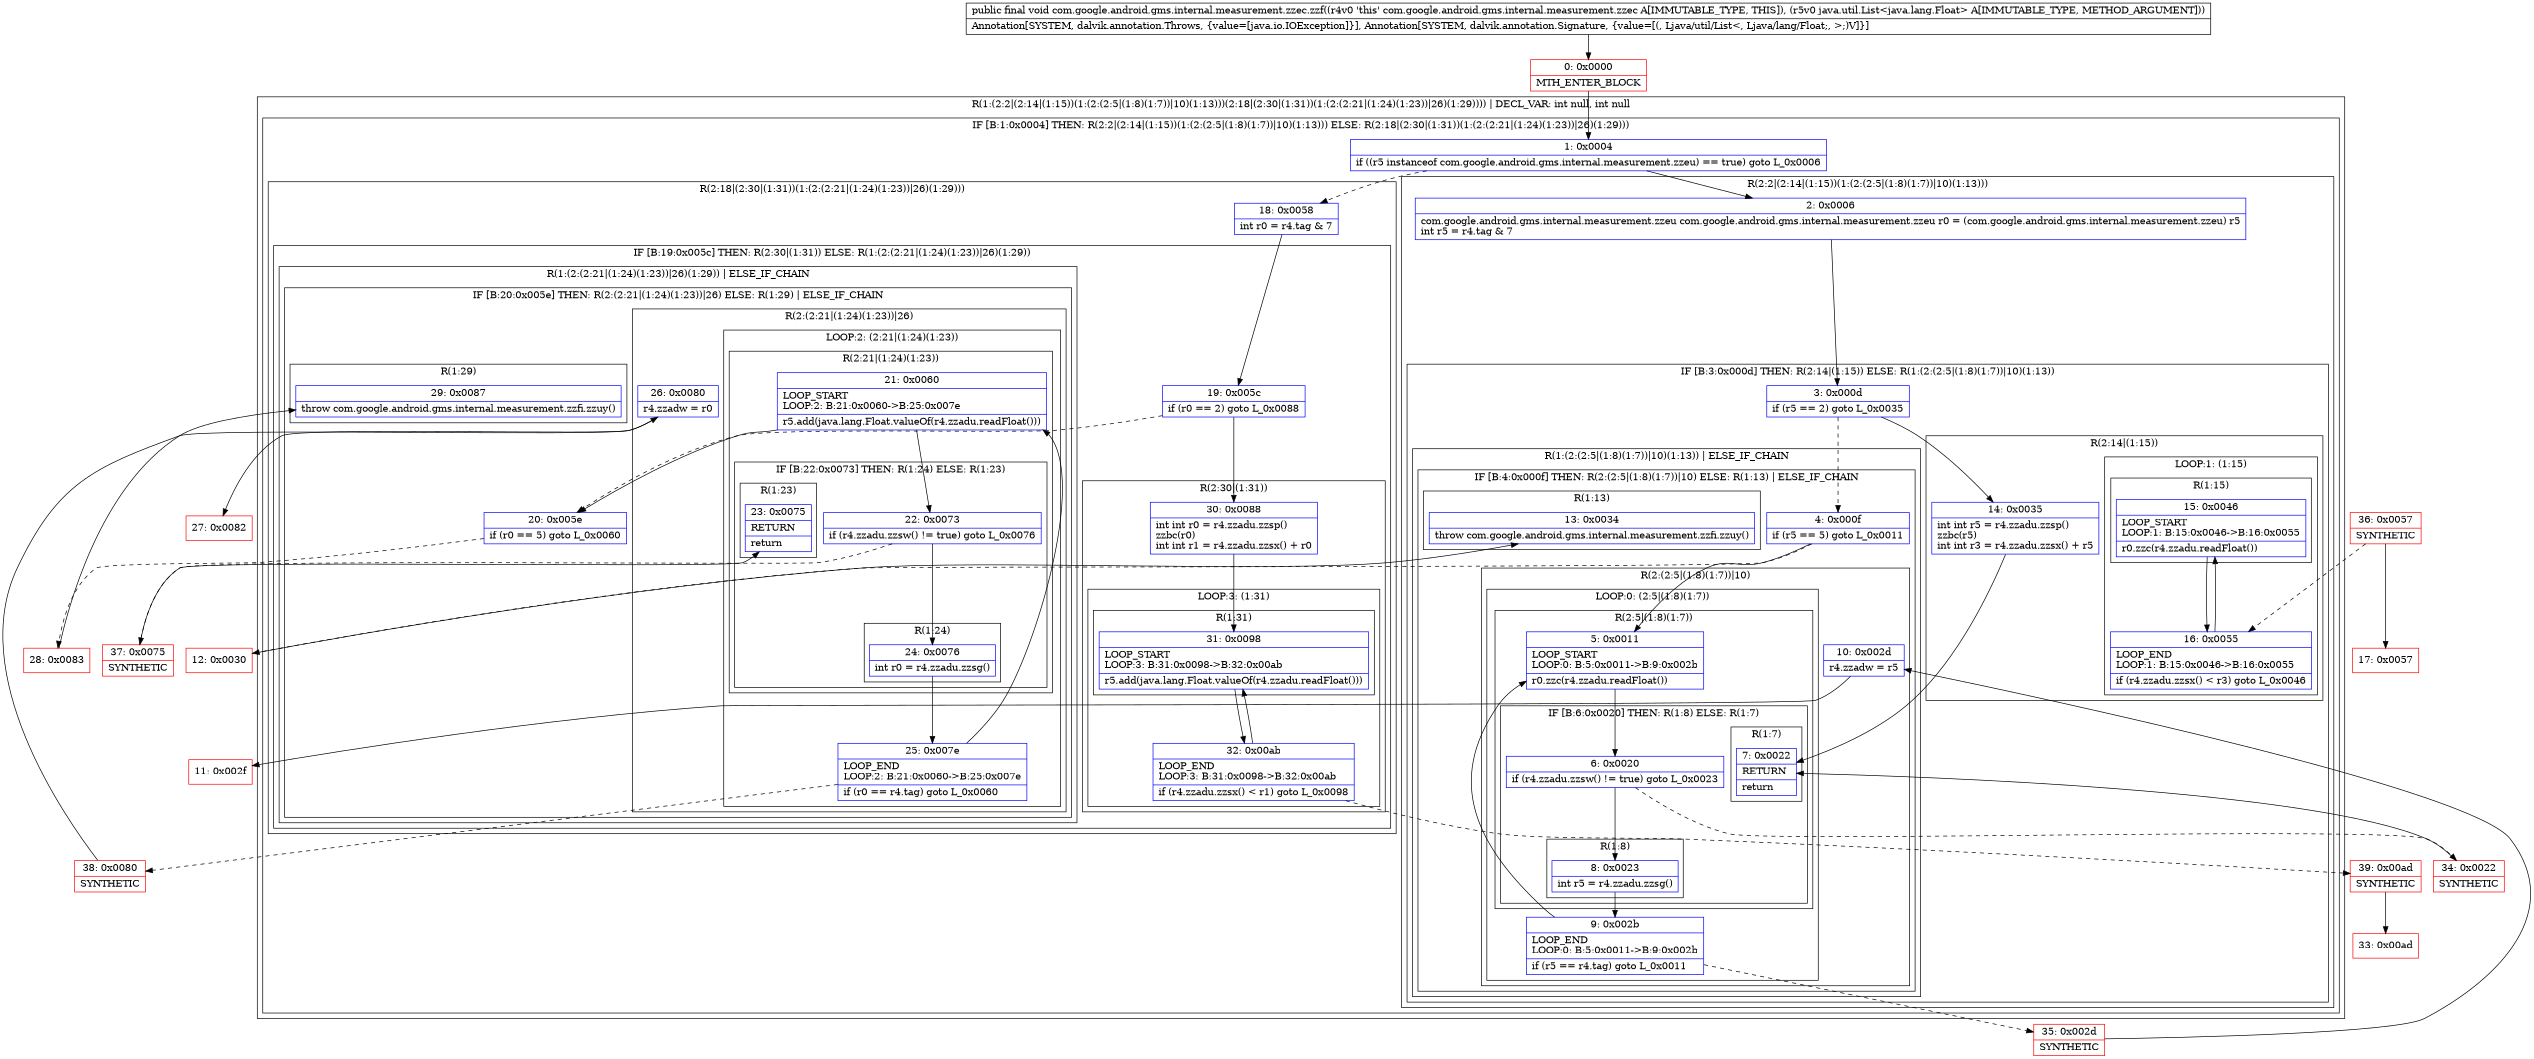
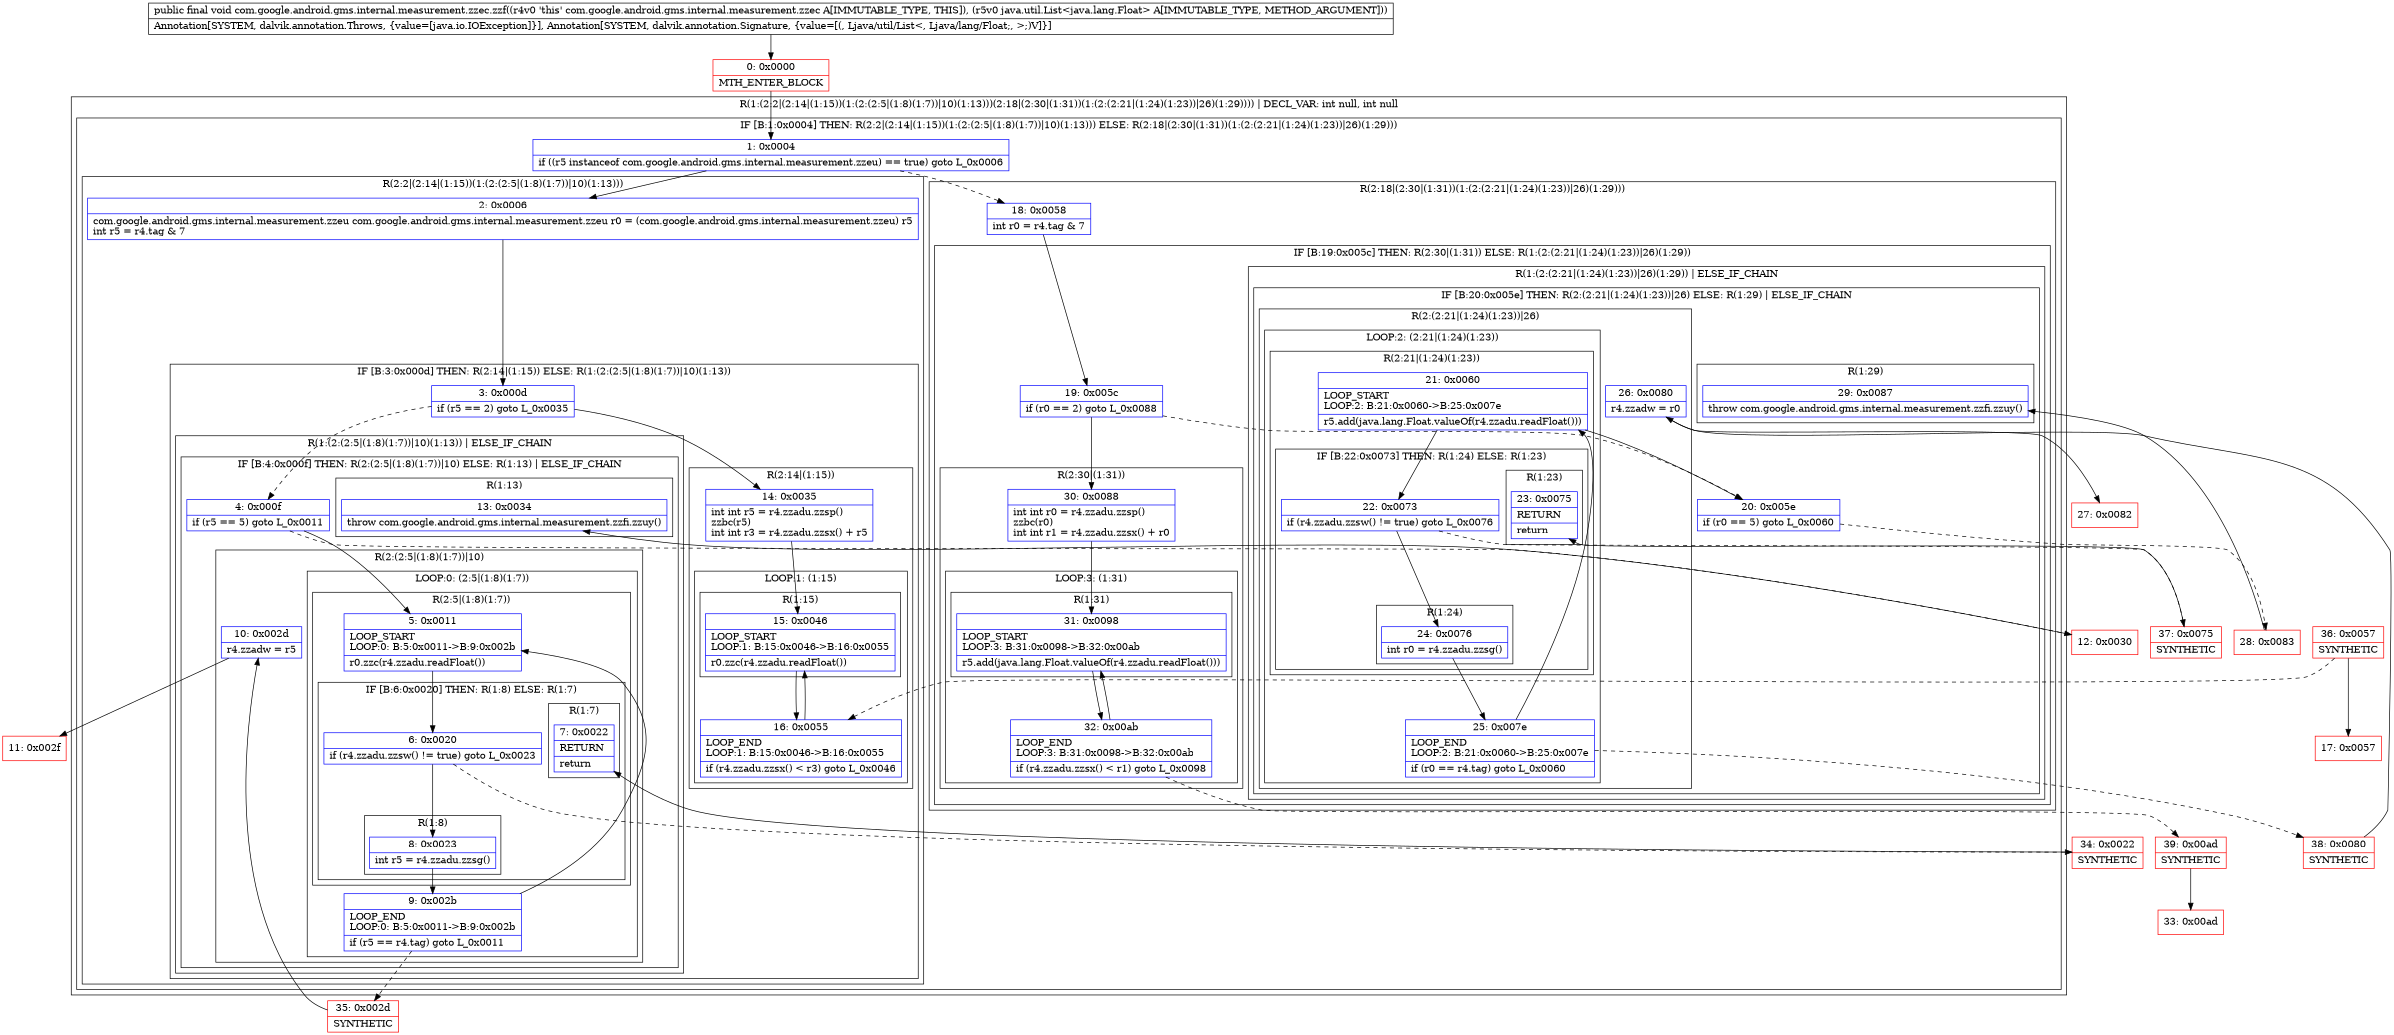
(1939, 671) -> (795, 576)
